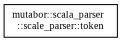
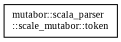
(61, 21) -> (61, 21)
